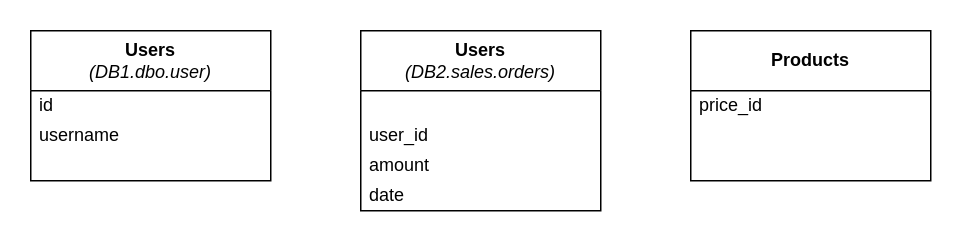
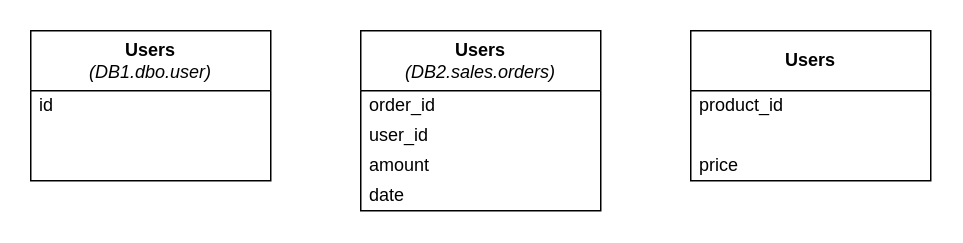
(811, 61) -> (811, 61)
none -> (481, 106)
(735, 106) -> (748, 106)
(151, 136) -> none
none -> (811, 166)
